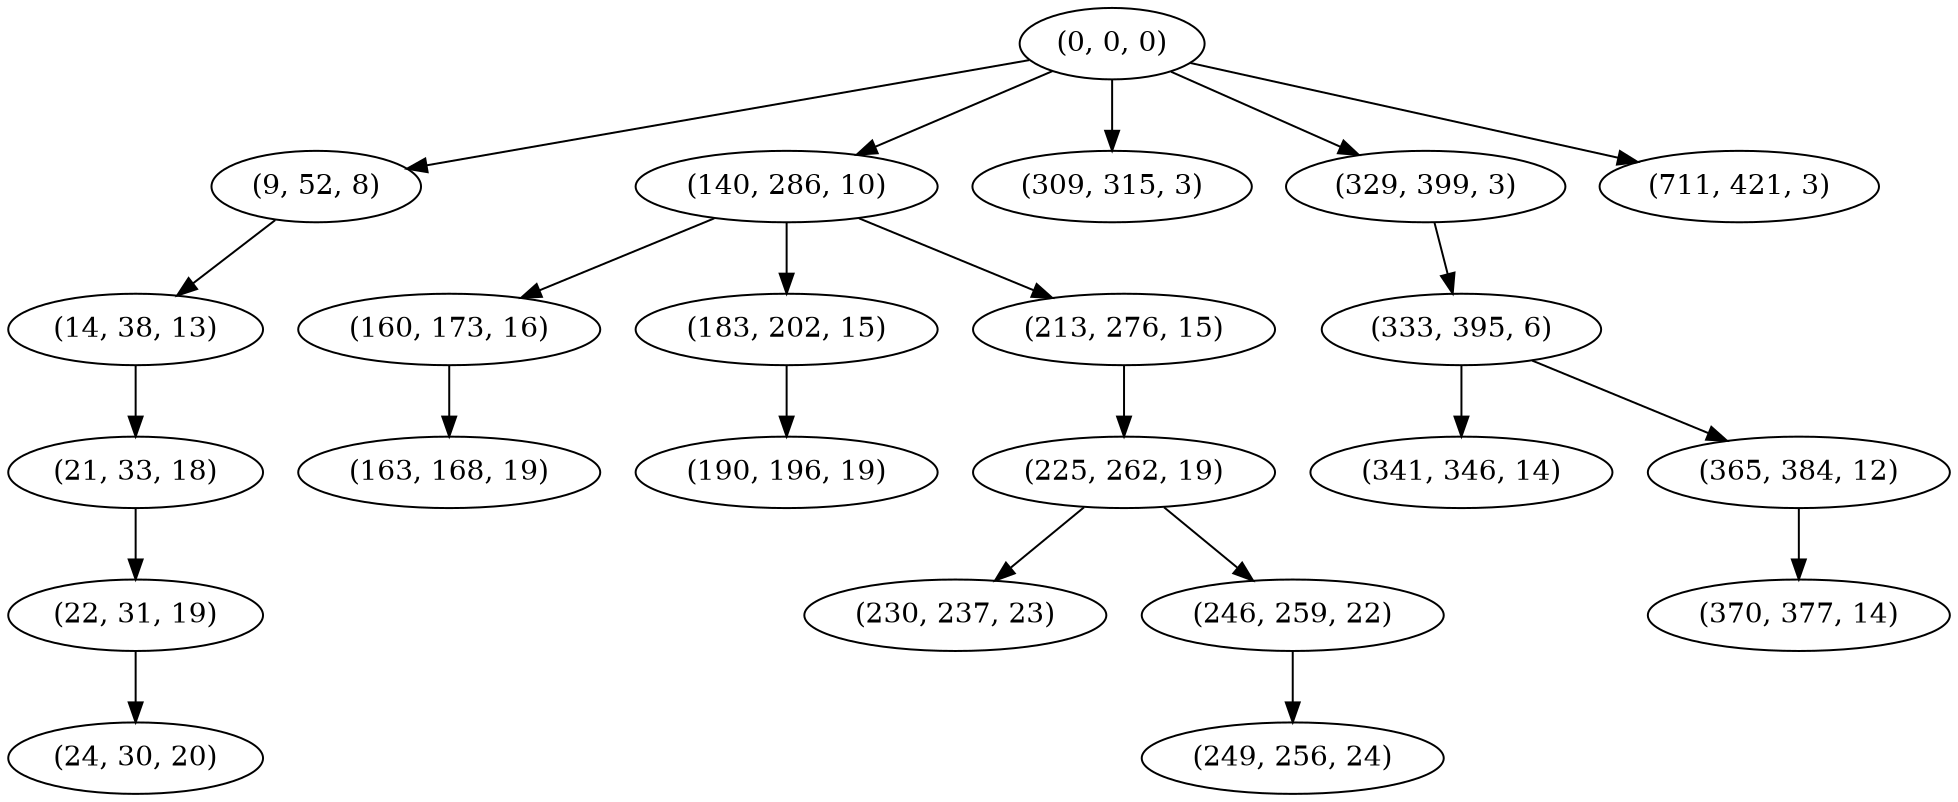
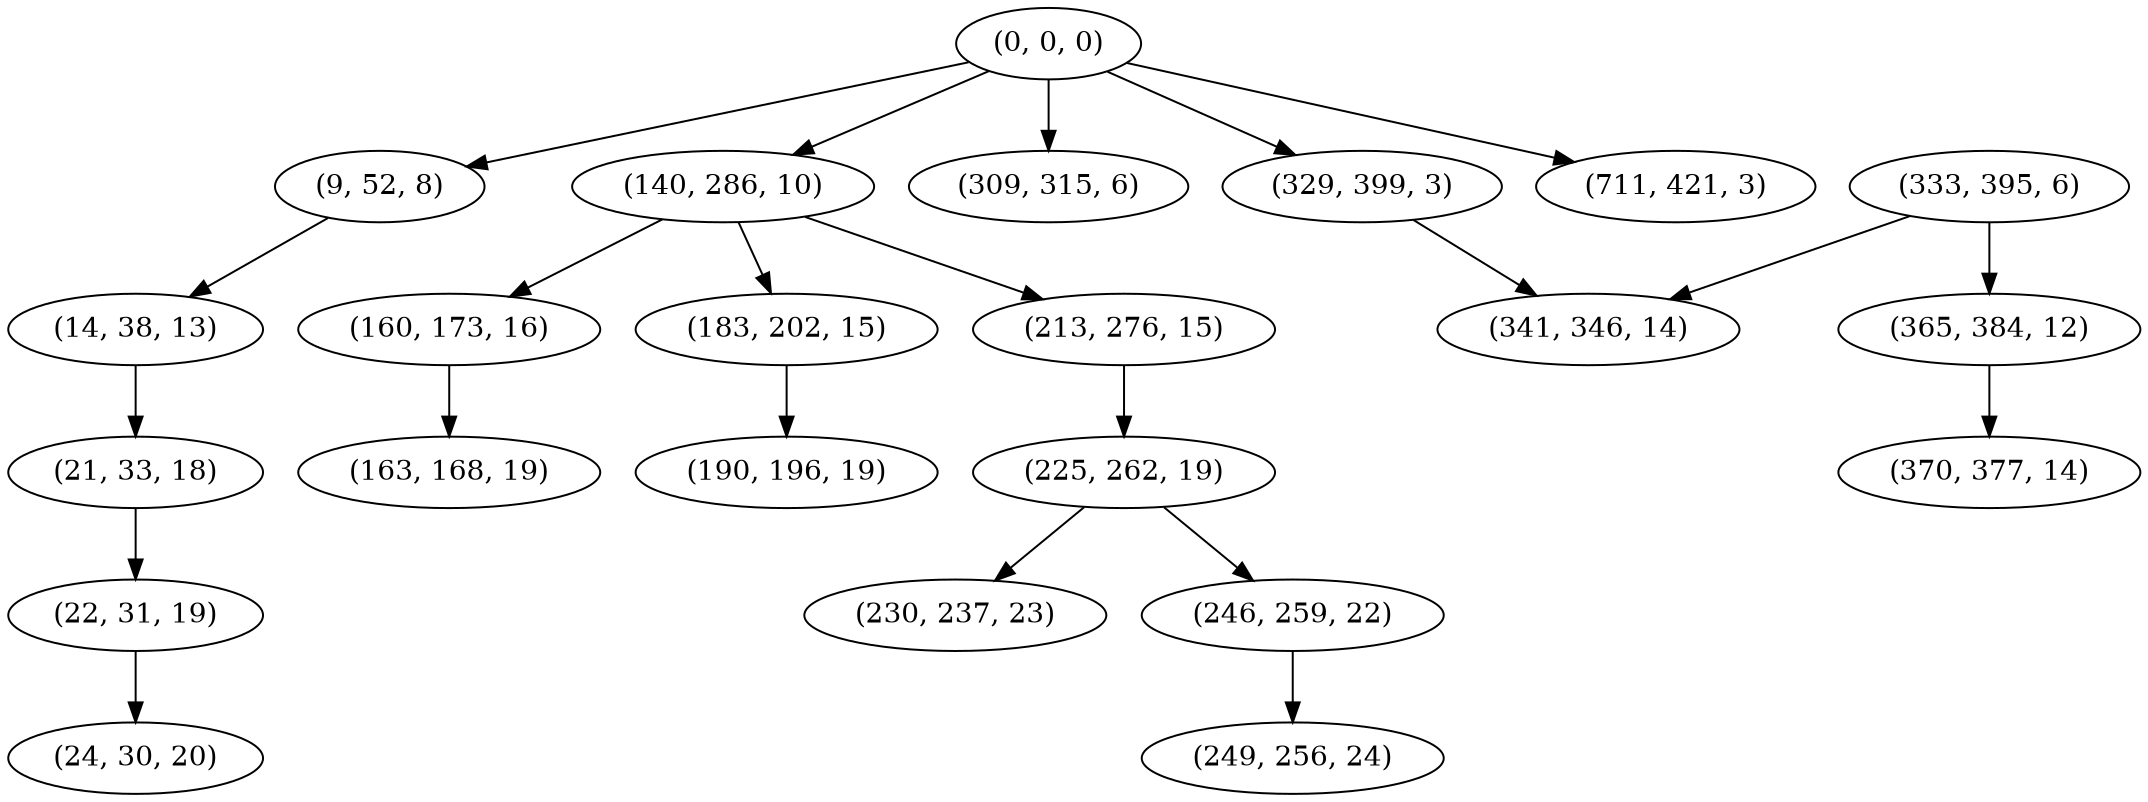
(1112, 187) -> (1049, 187)
(1441, 249) -> (1466, 253)
